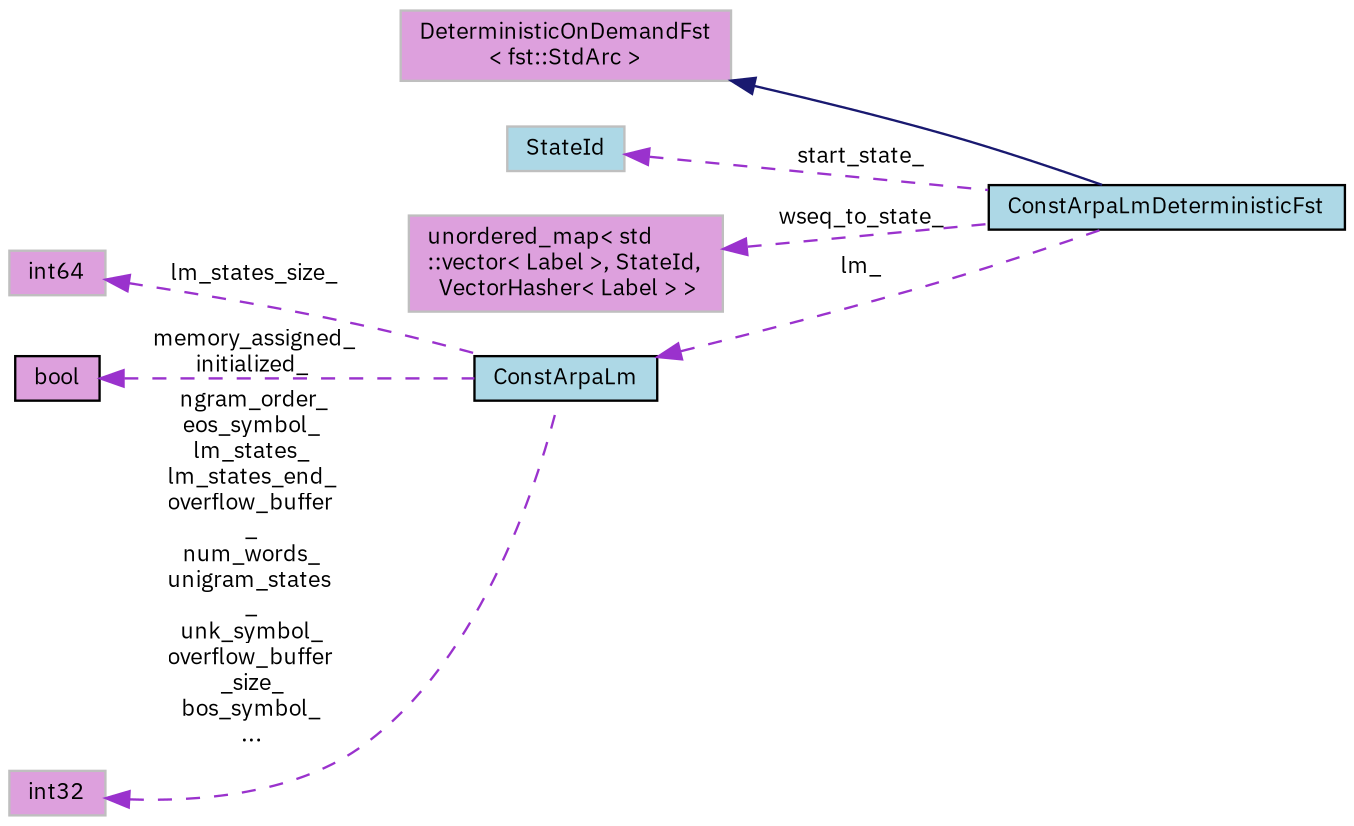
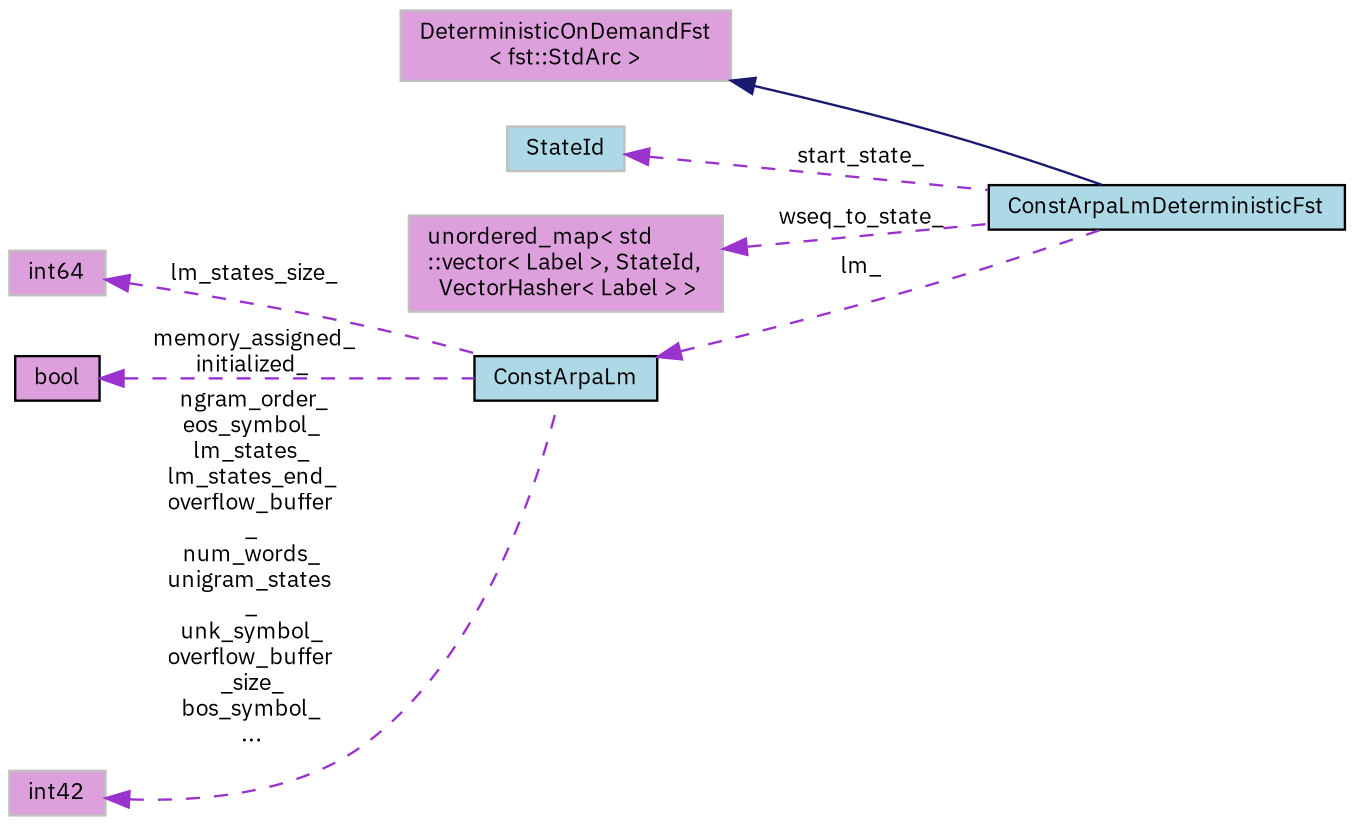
(57, 793) -> (57, 793)
